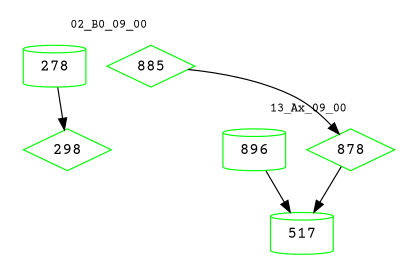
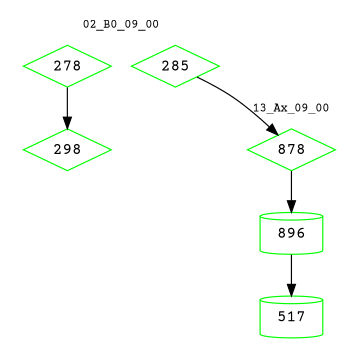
(55, 66) -> (67, 66)
(151, 66) -> (175, 66)
(331, 184) -> (291, 186)
